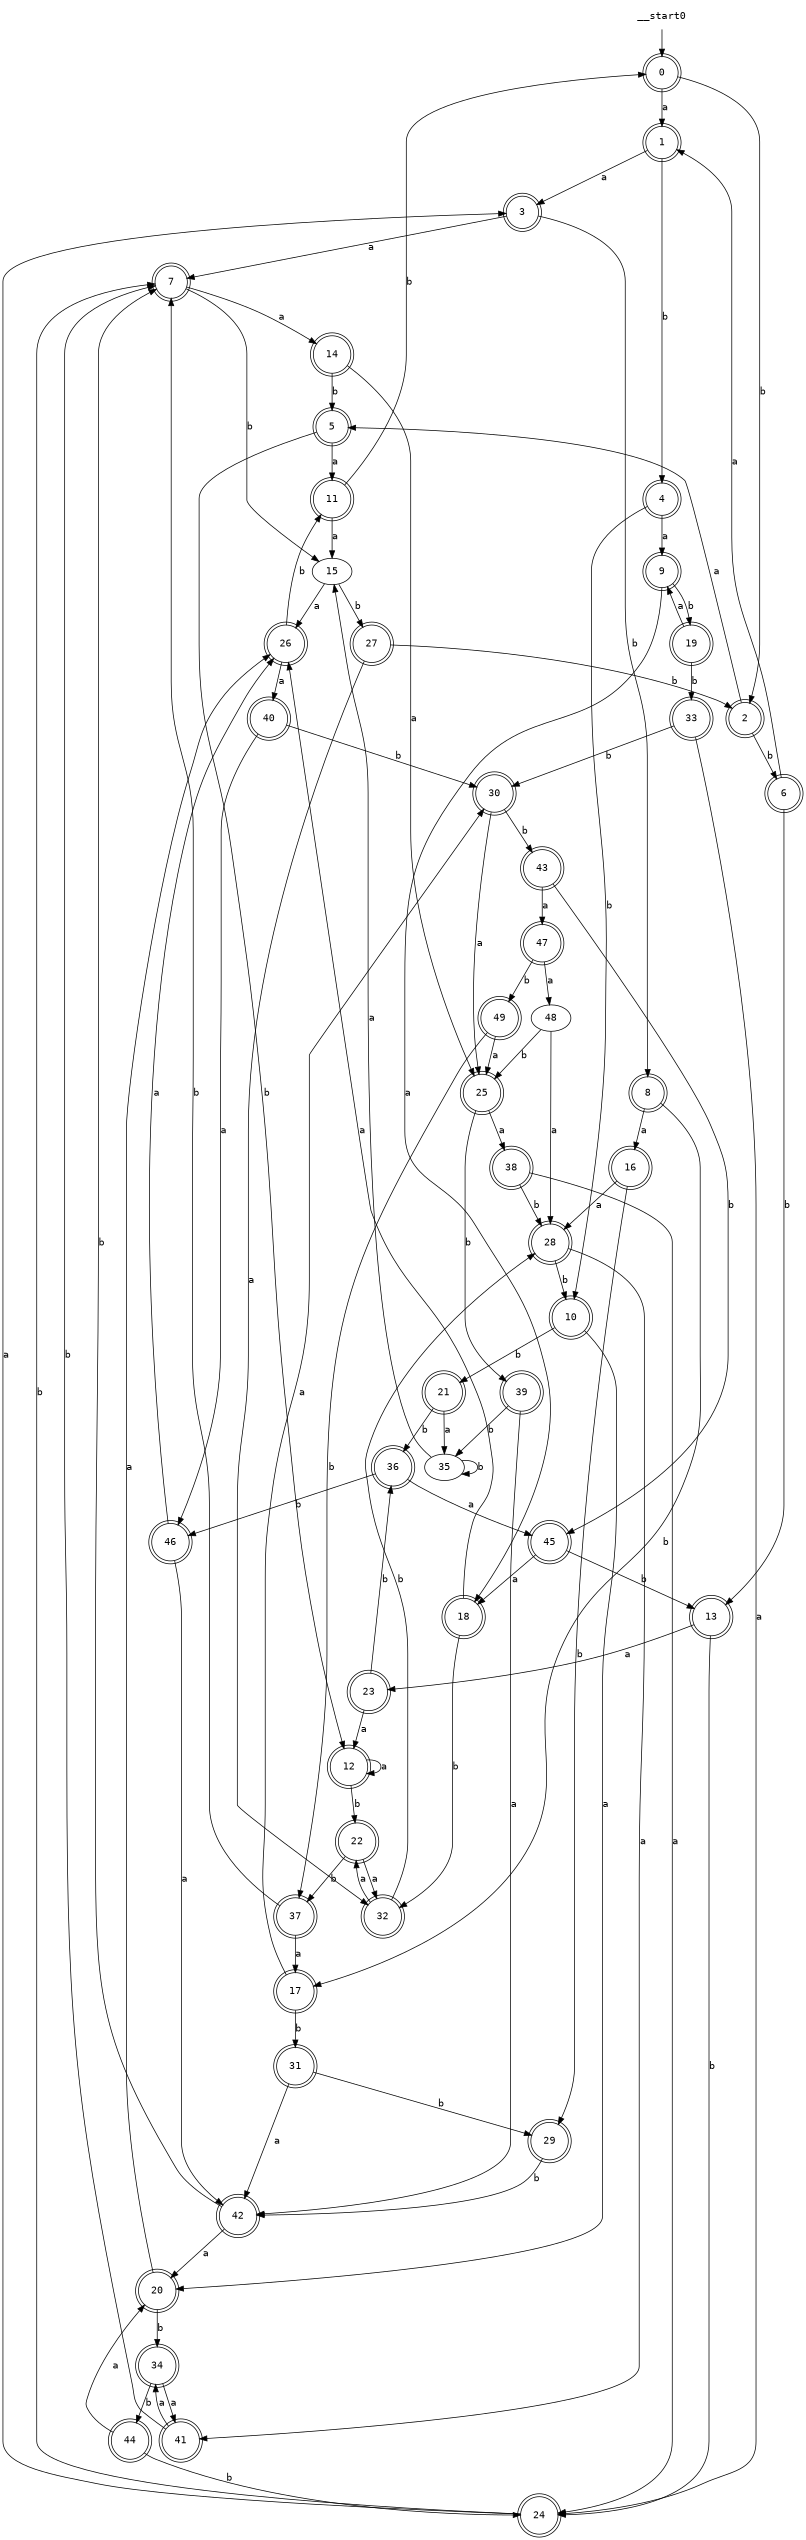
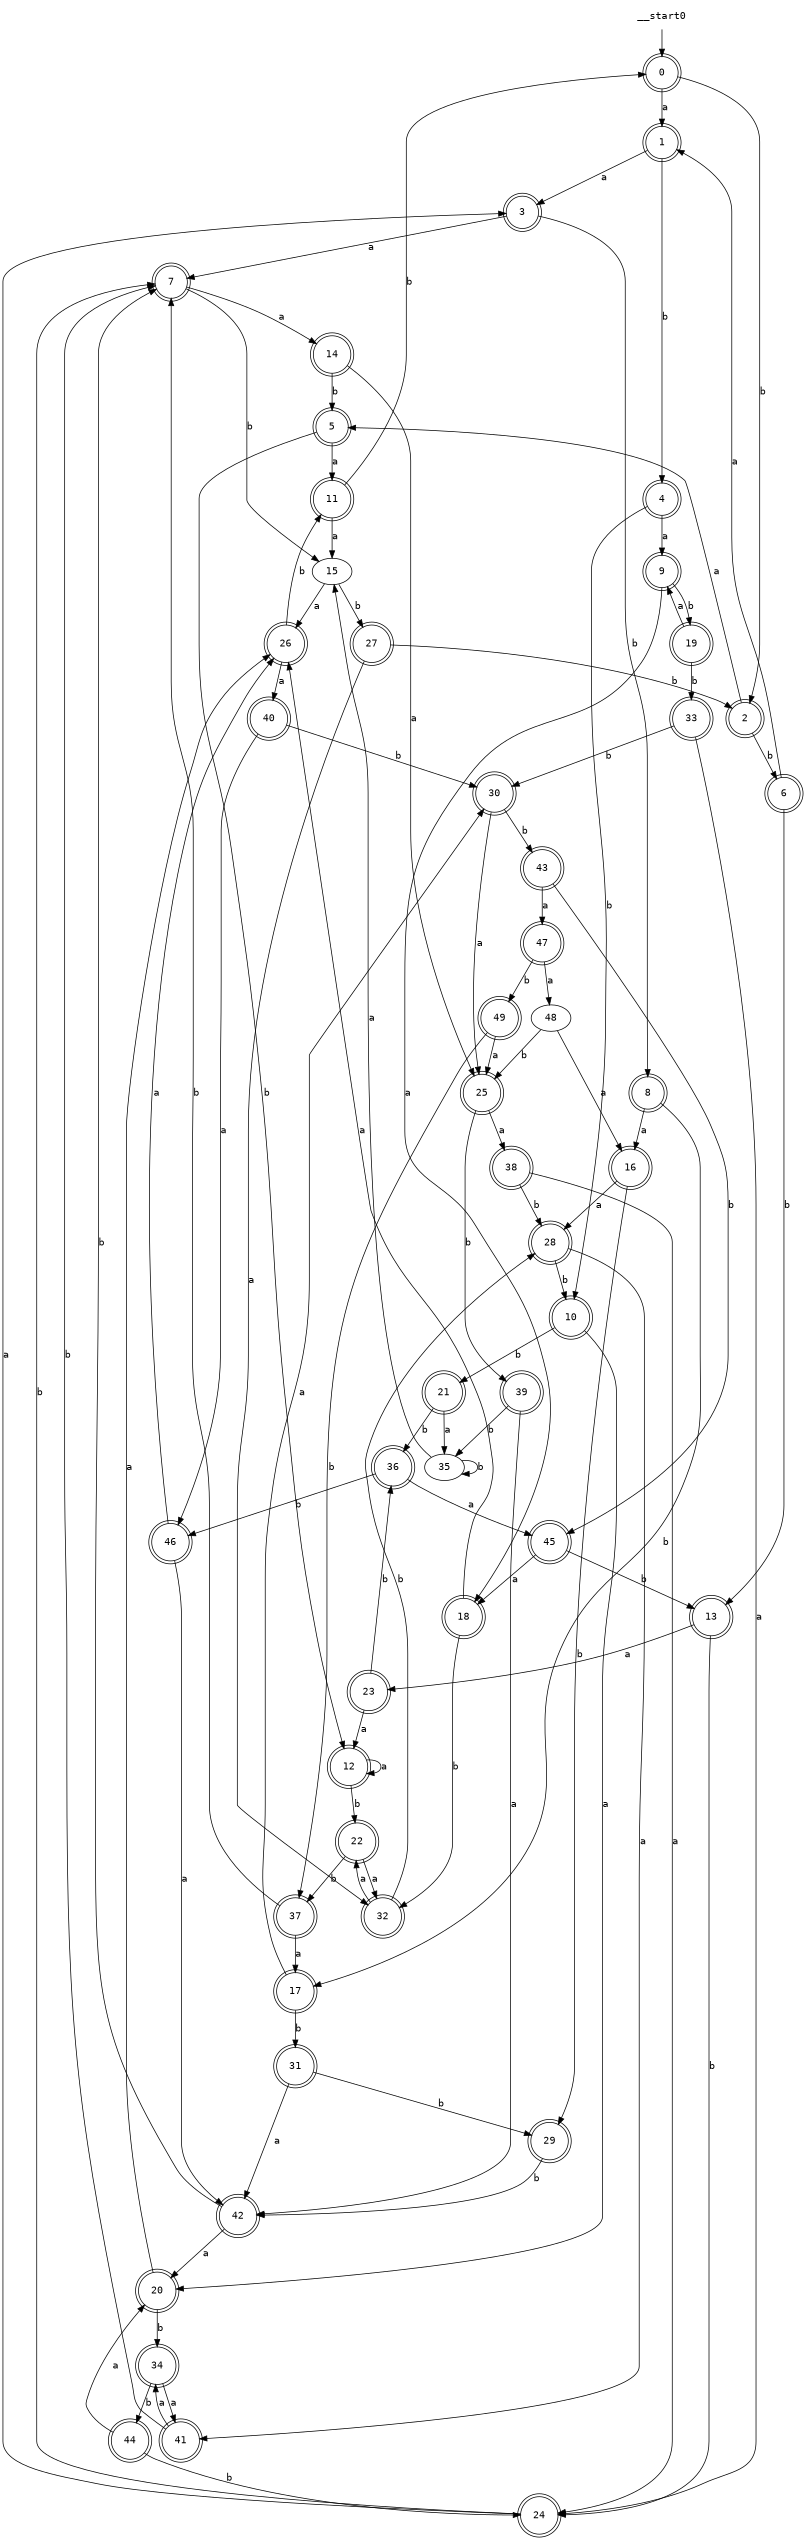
(551, 1124) -> (588, 1088)
